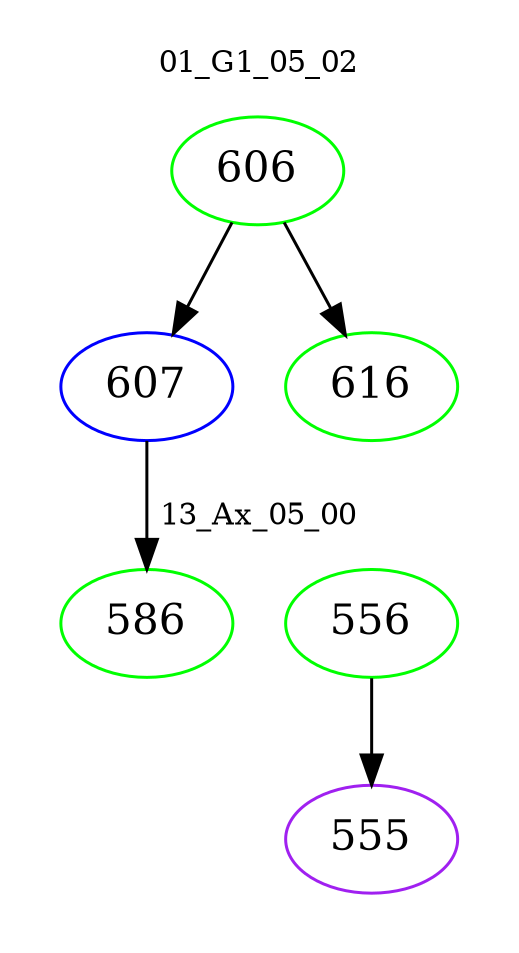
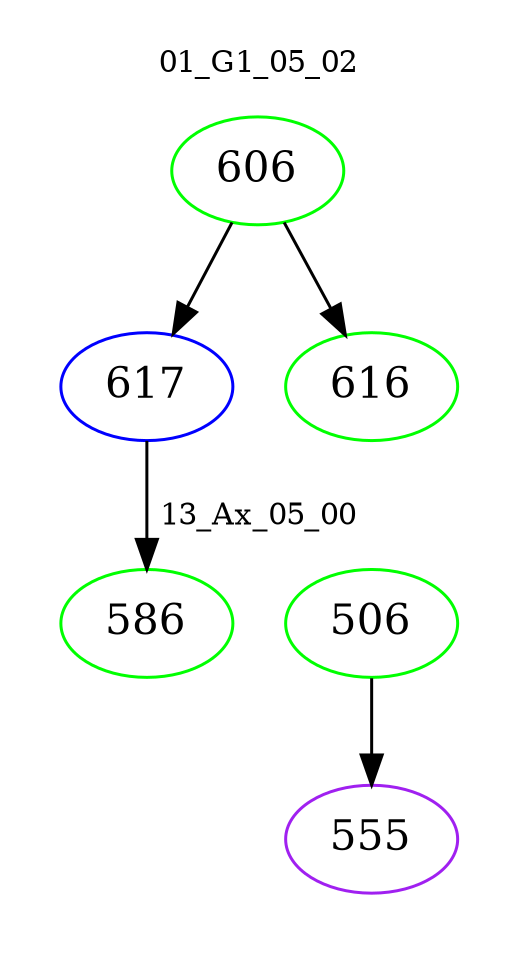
(147, 387) -> (147, 387)
(372, 623) -> (372, 623)
